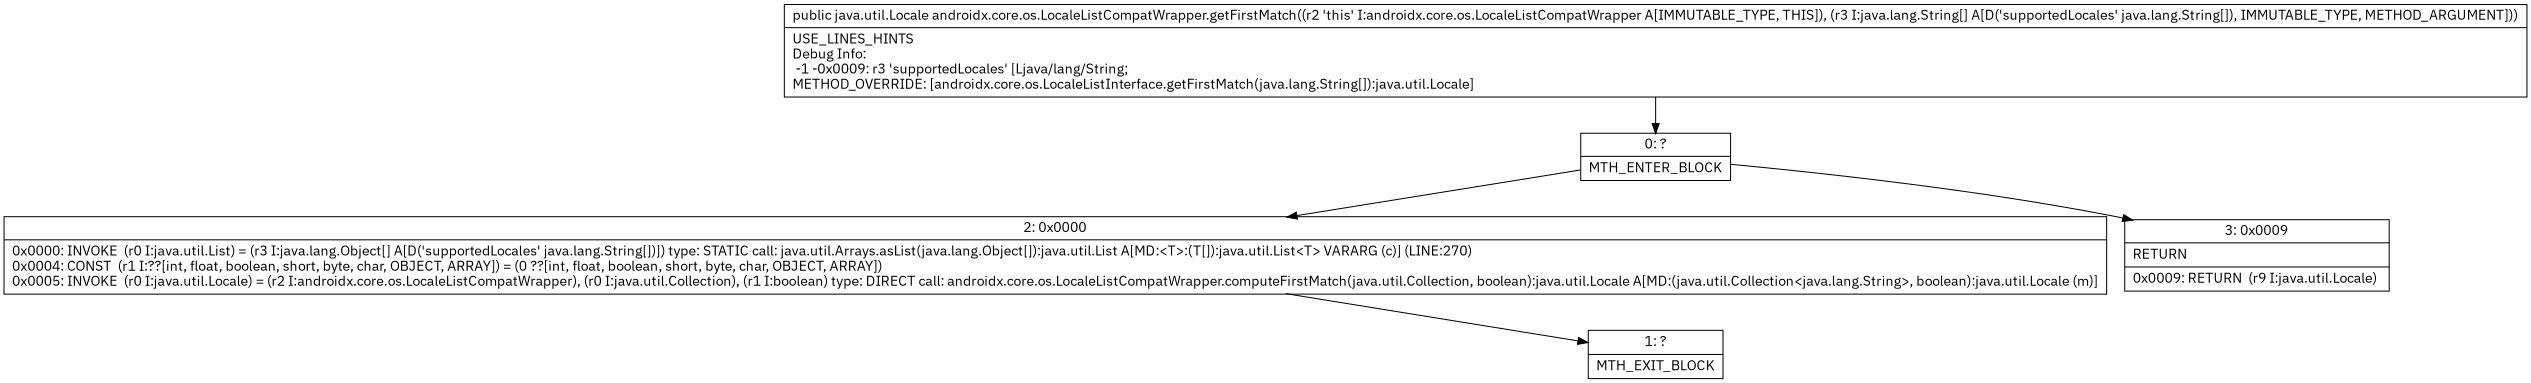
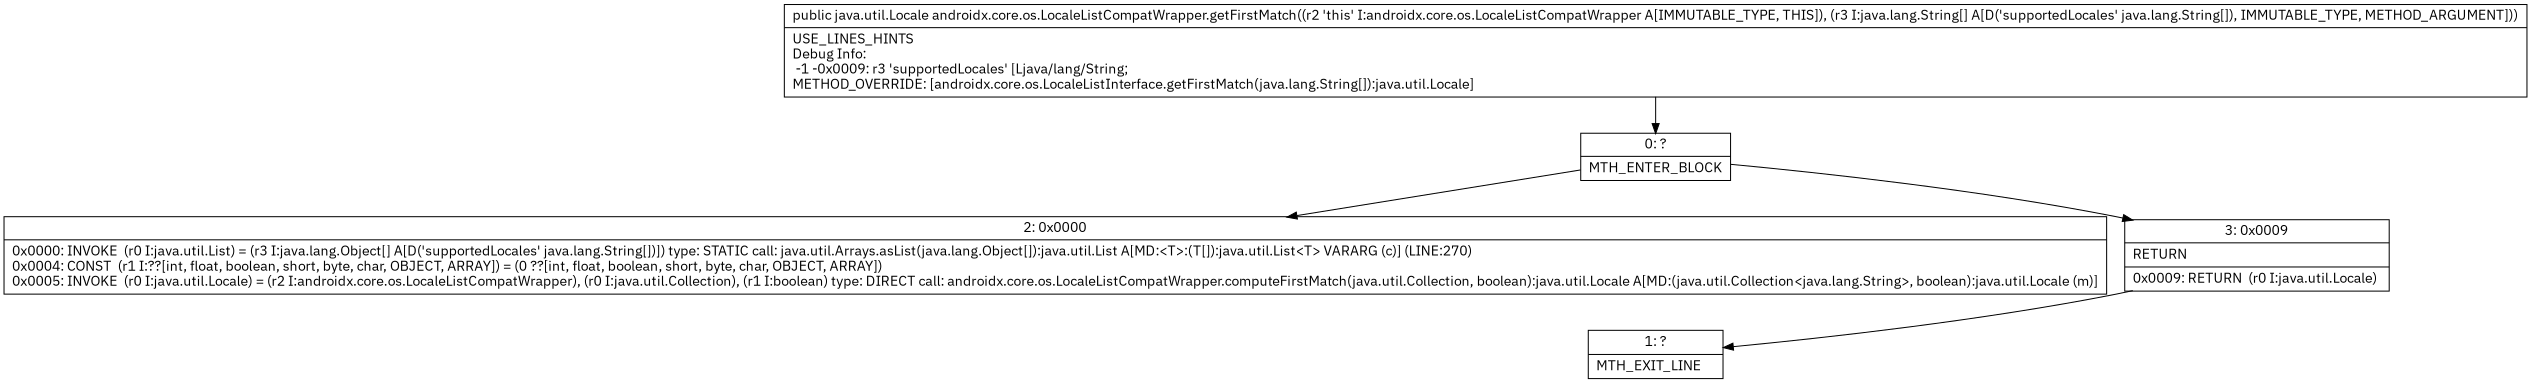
(2257, 279) -> (2257, 279)
(1432, 317) -> (1934, 324)
(1656, 366) -> (1649, 366)
